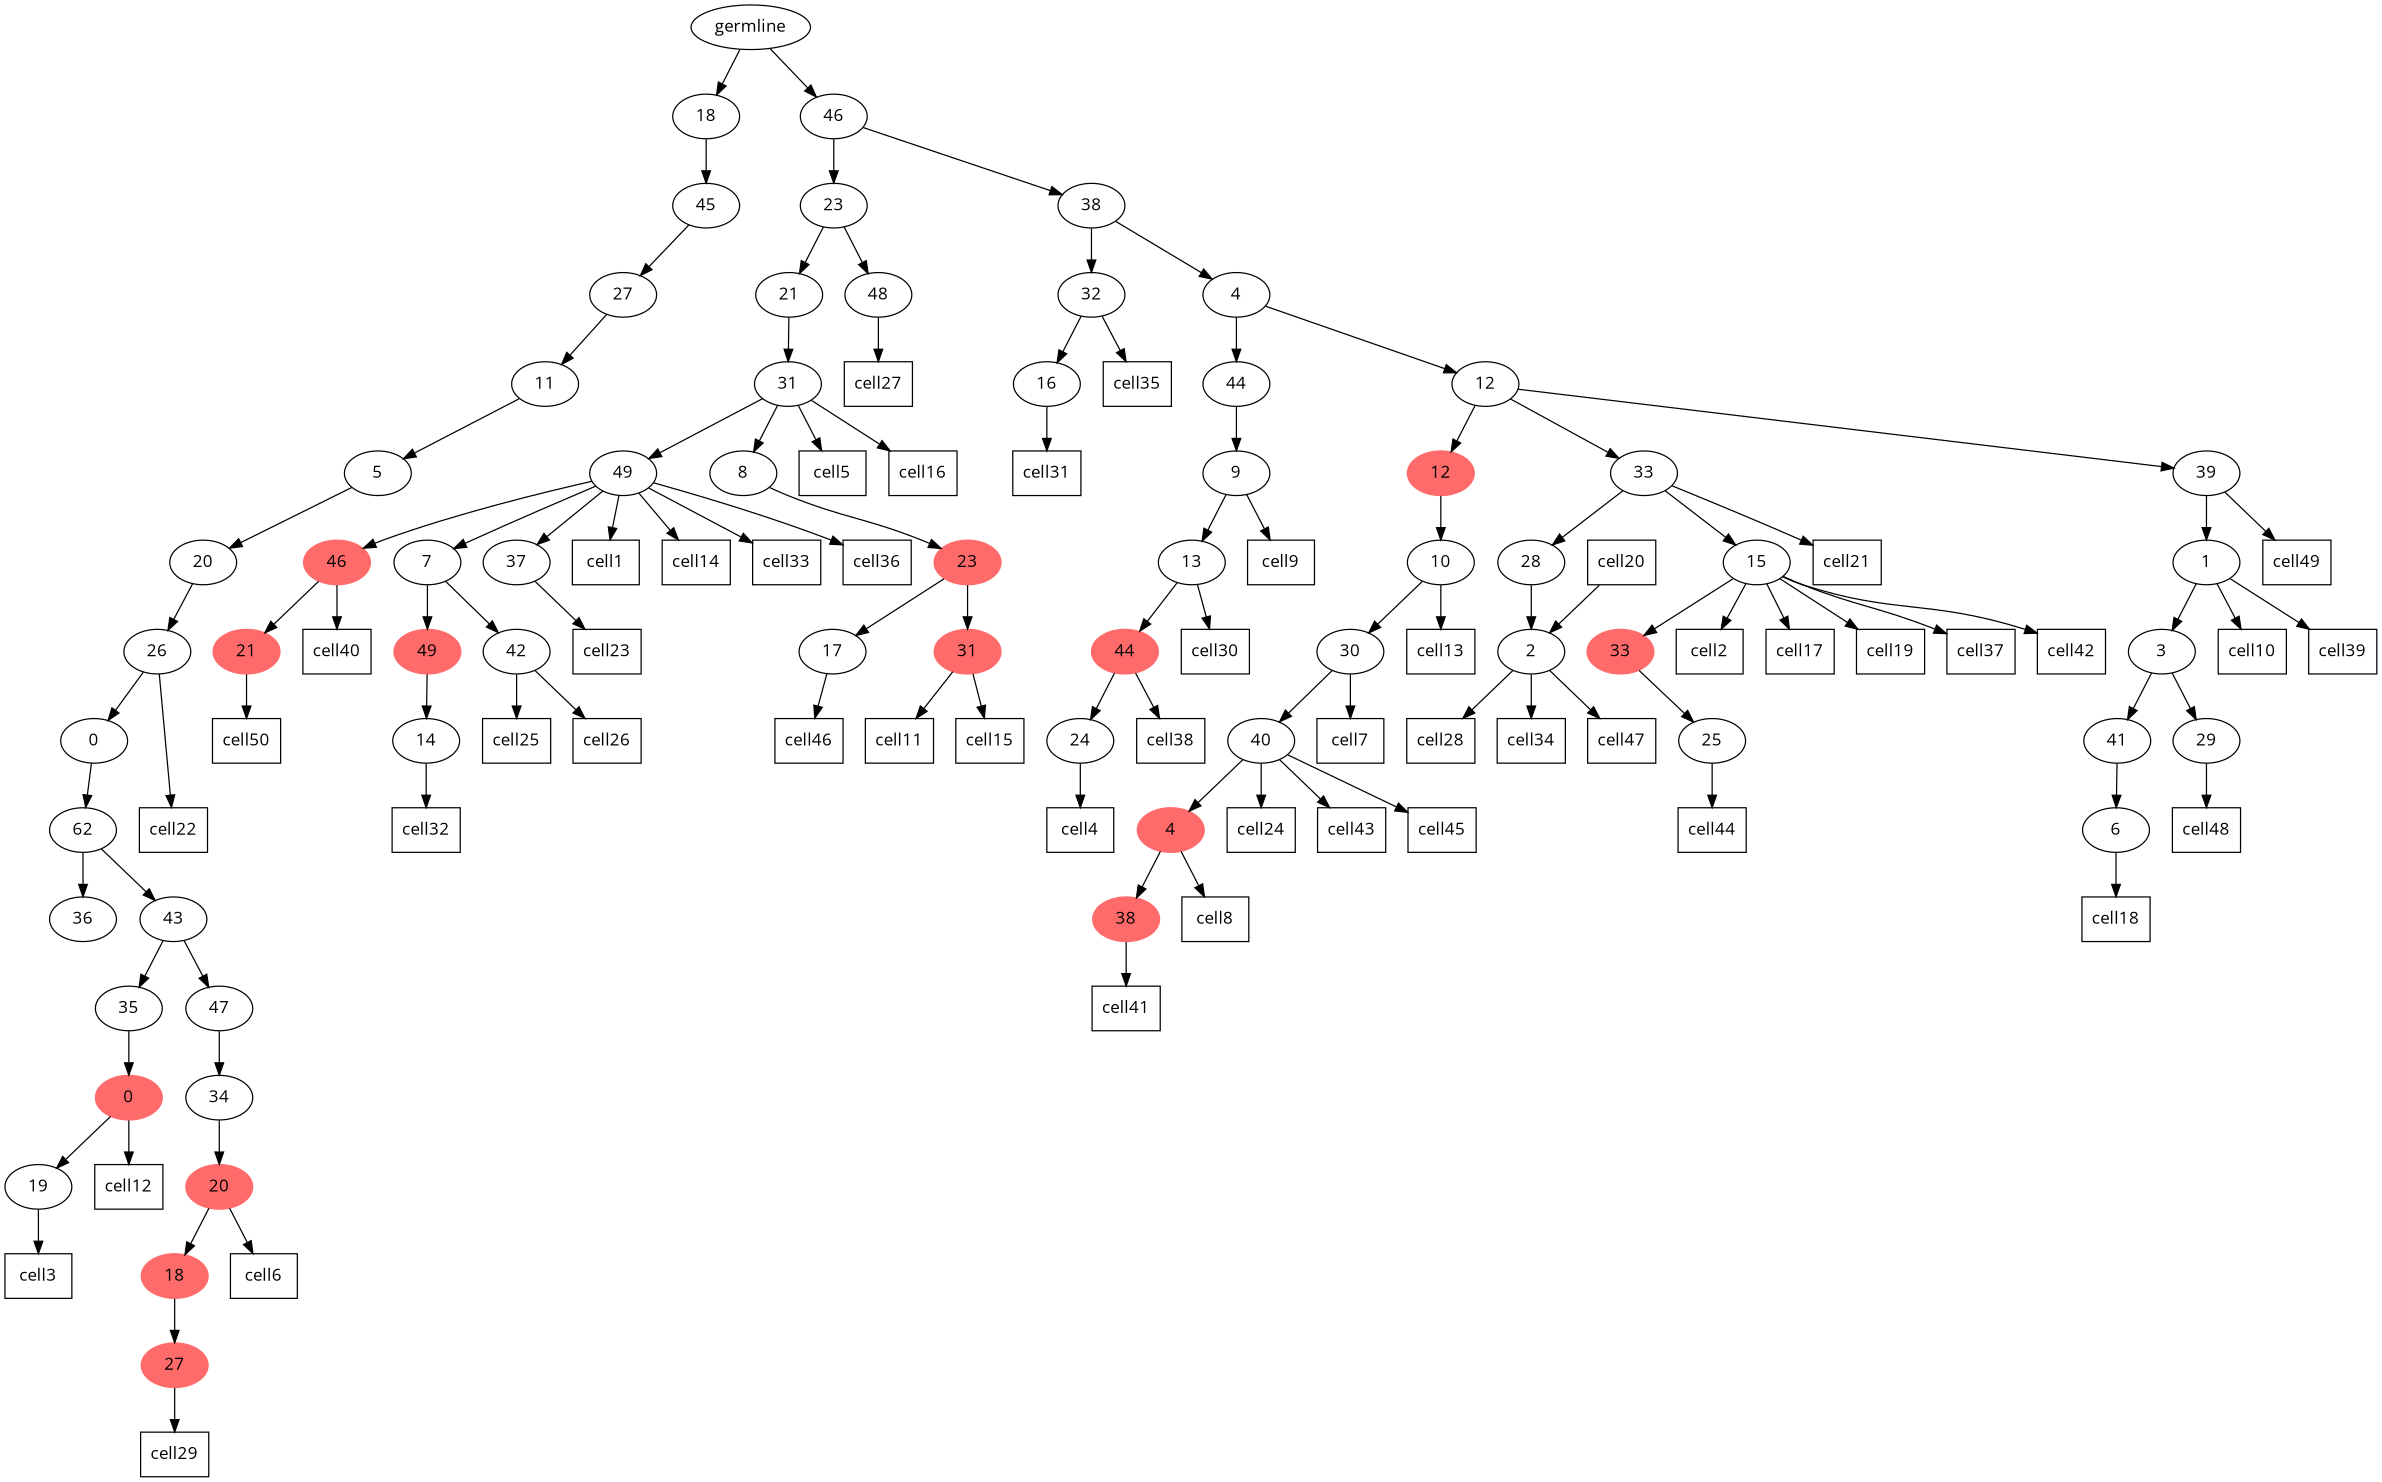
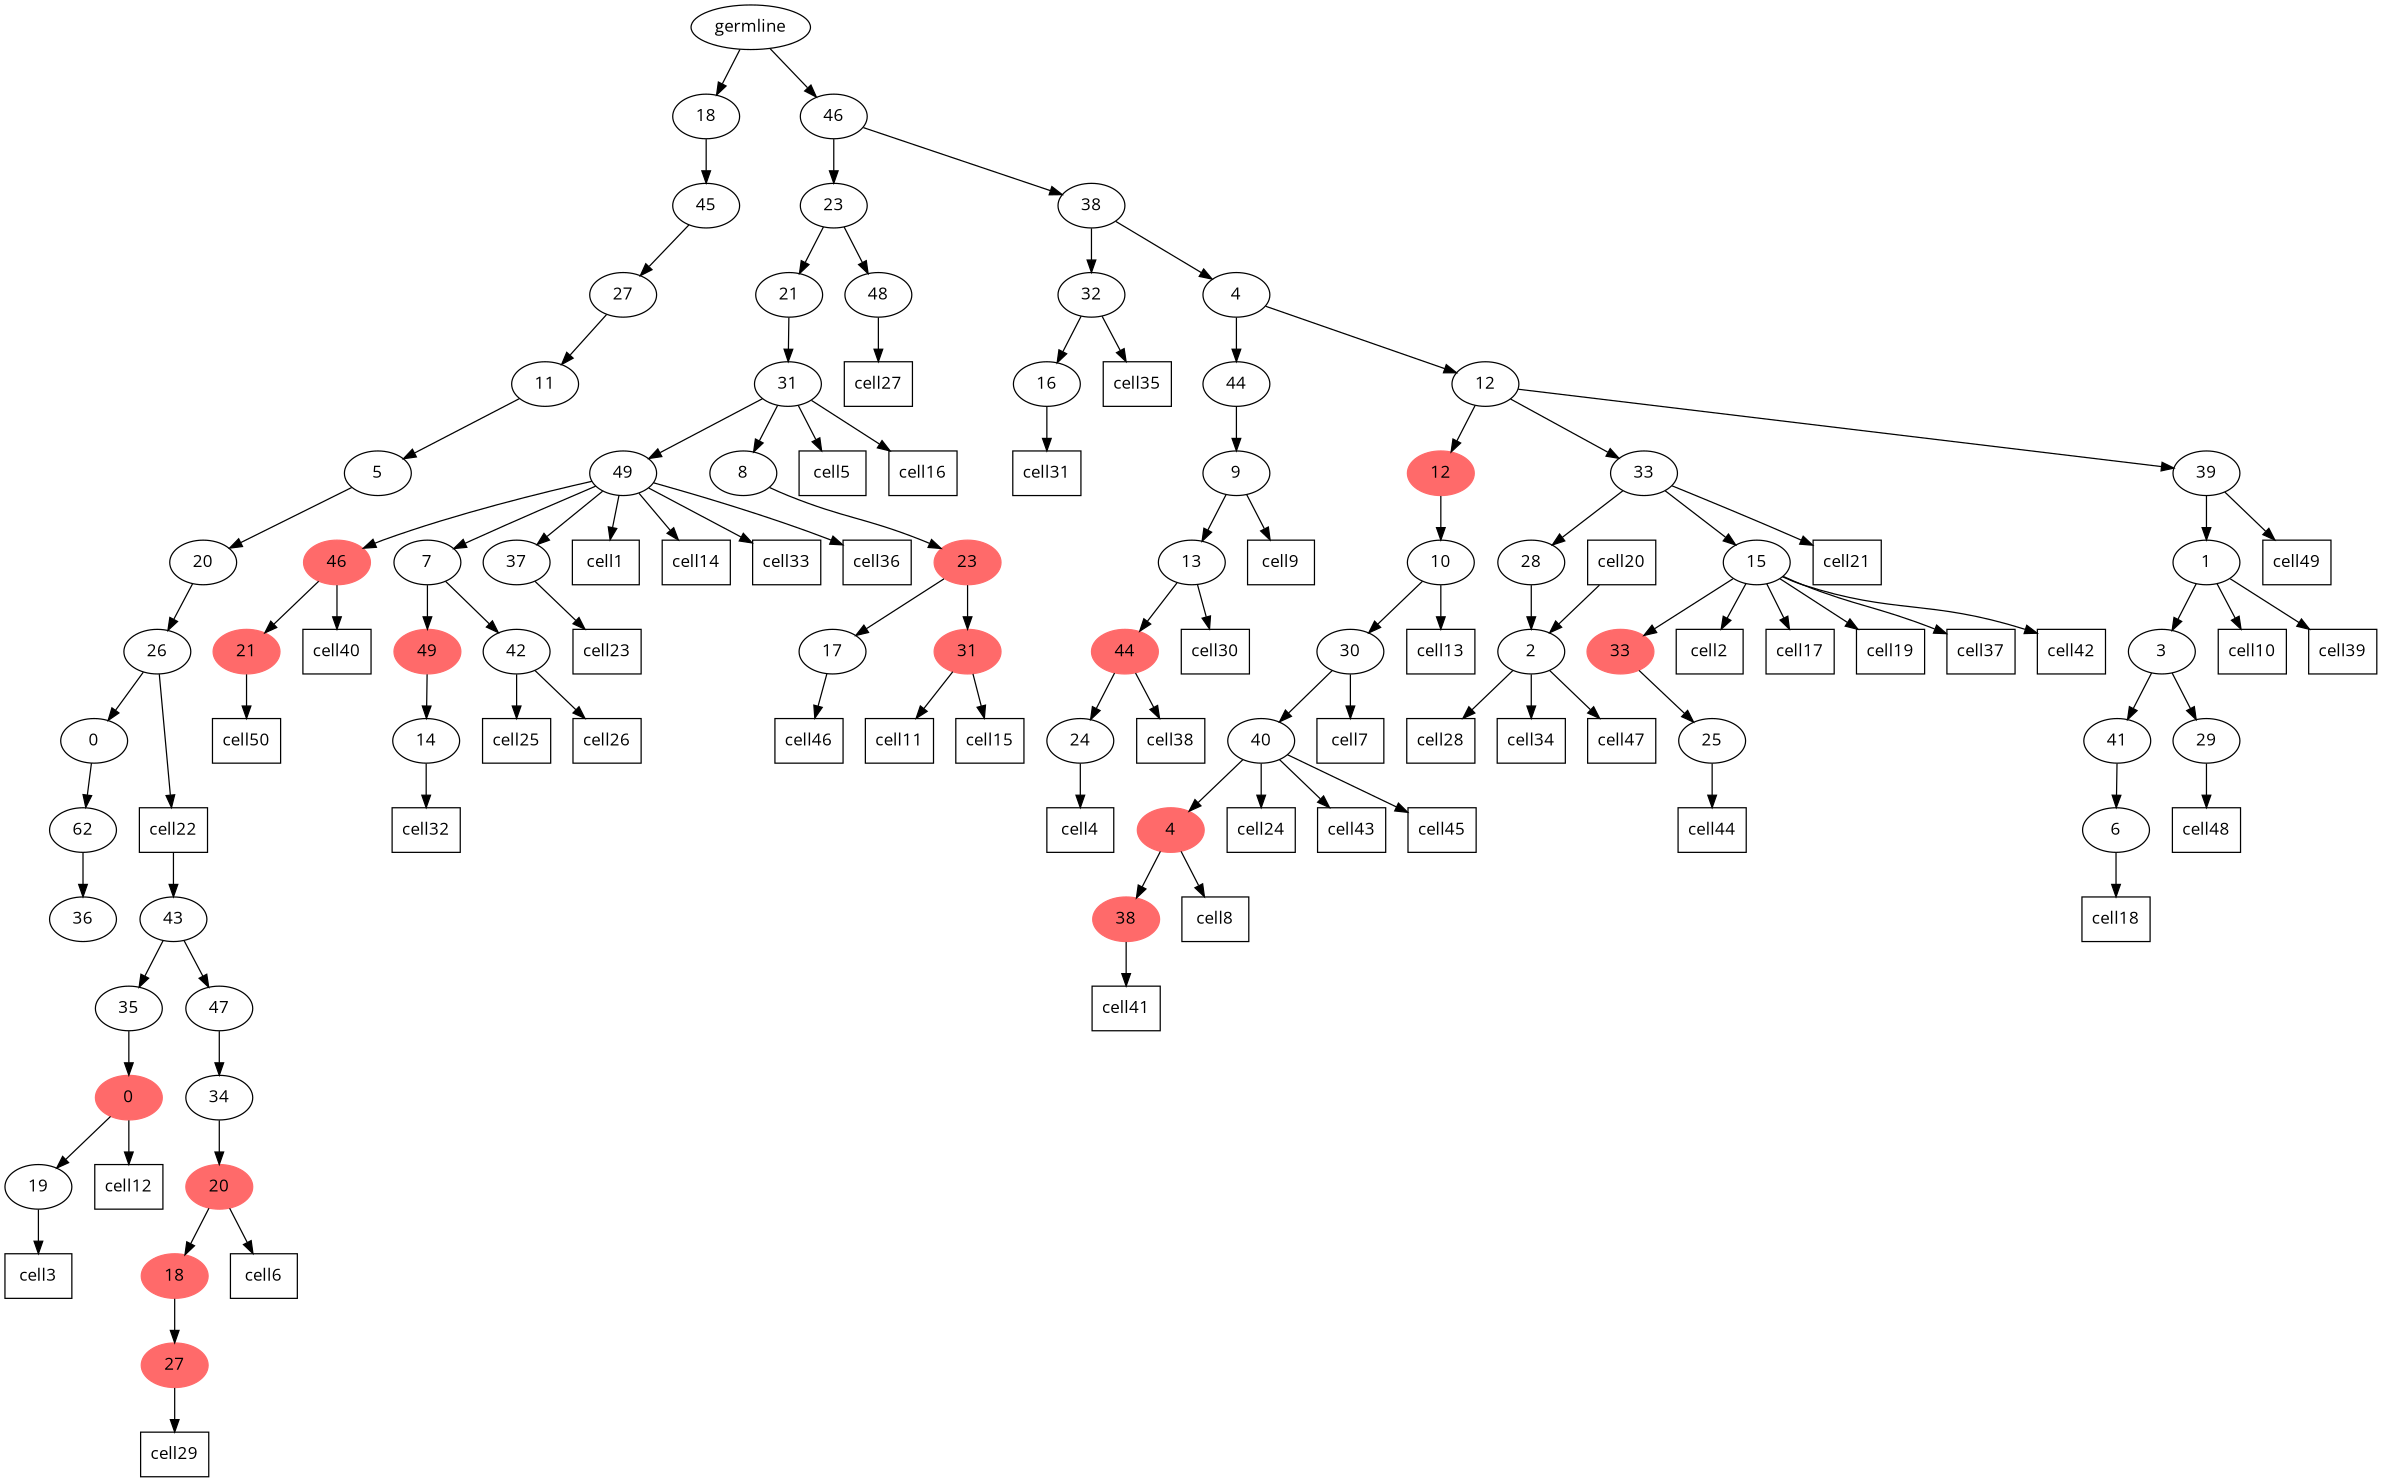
(124, 870) -> (173, 869)
